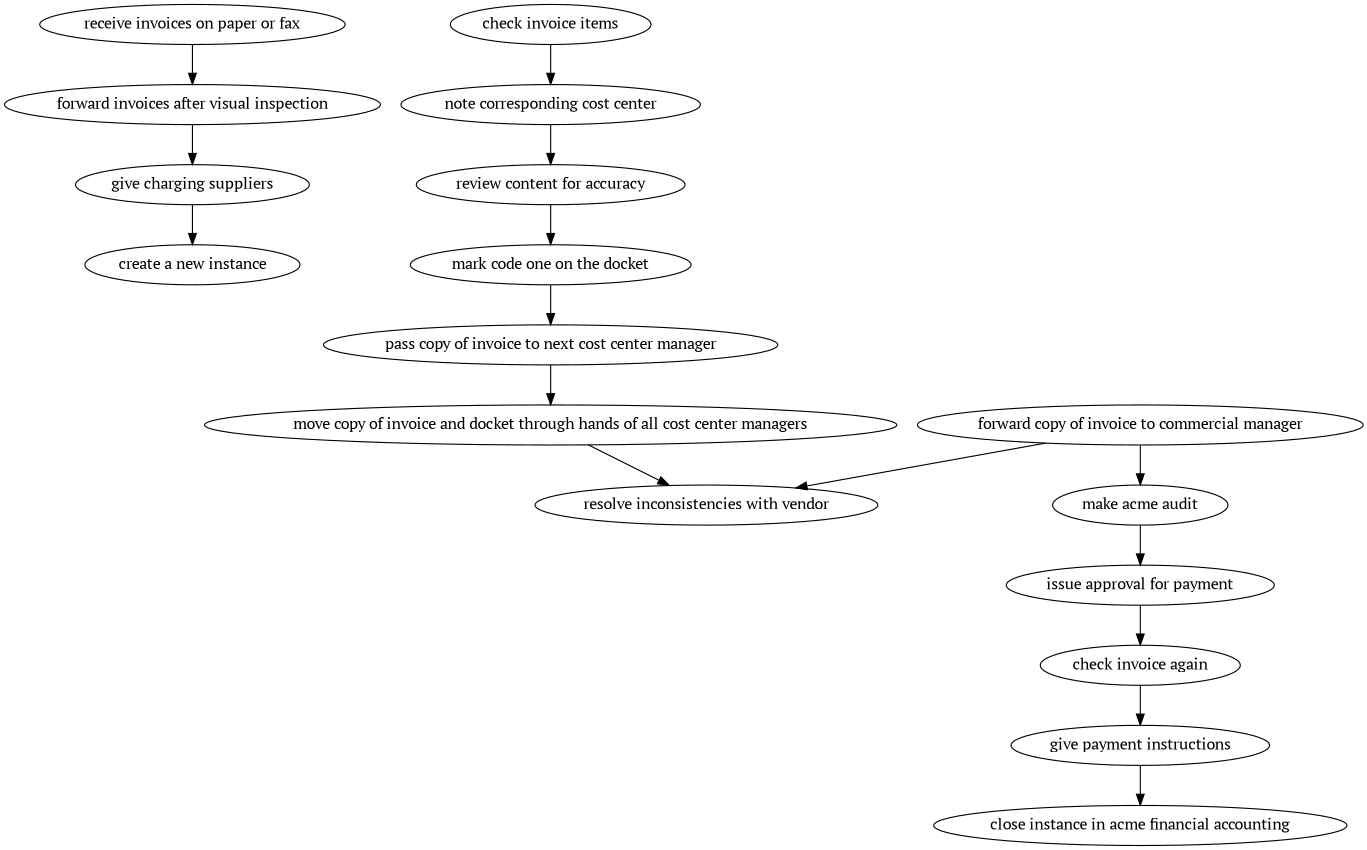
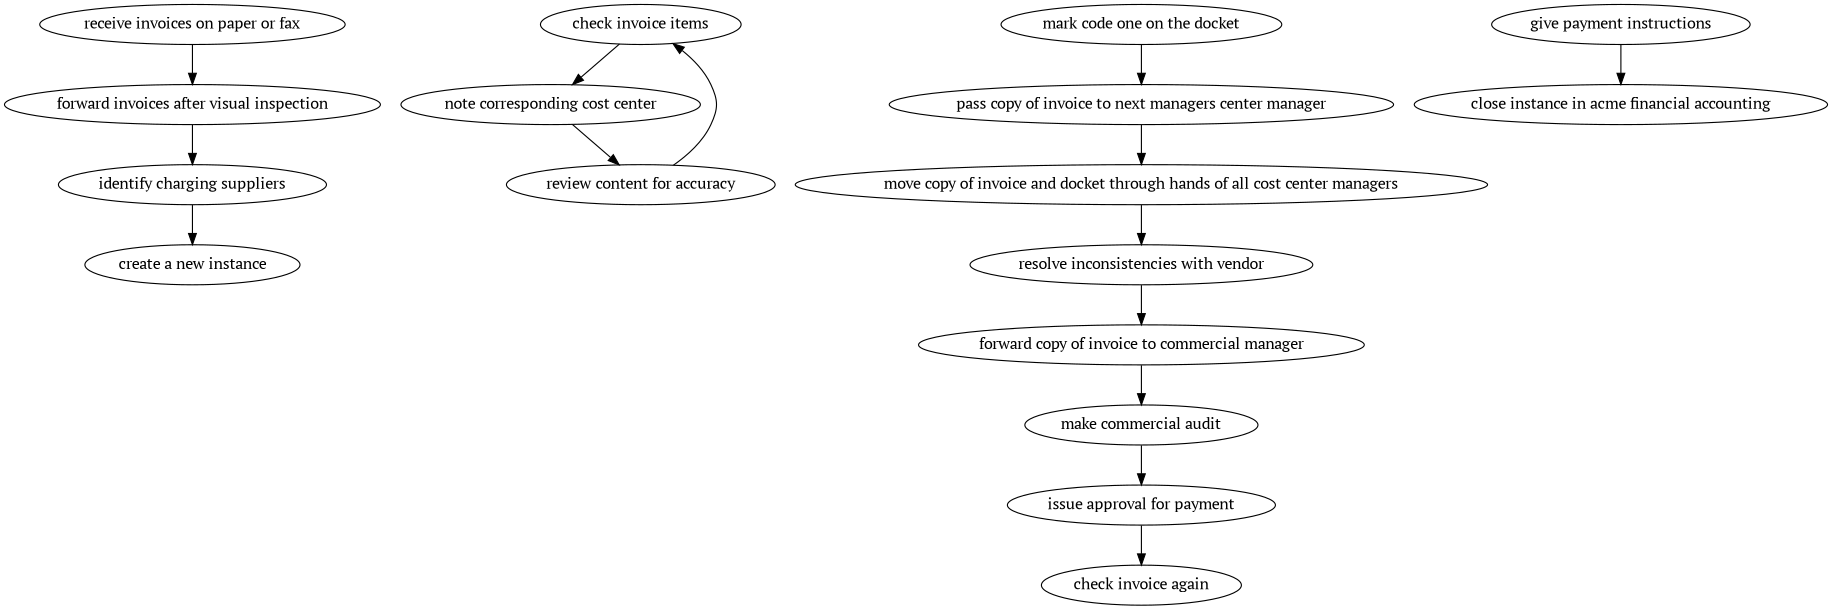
(192, 185) -> (192, 185)
(551, 219) -> (716, 110)
(551, 345) -> (1141, 105)
(926, 465) -> (1141, 299)
(1140, 505) -> (1141, 425)
(1140, 700) -> none
